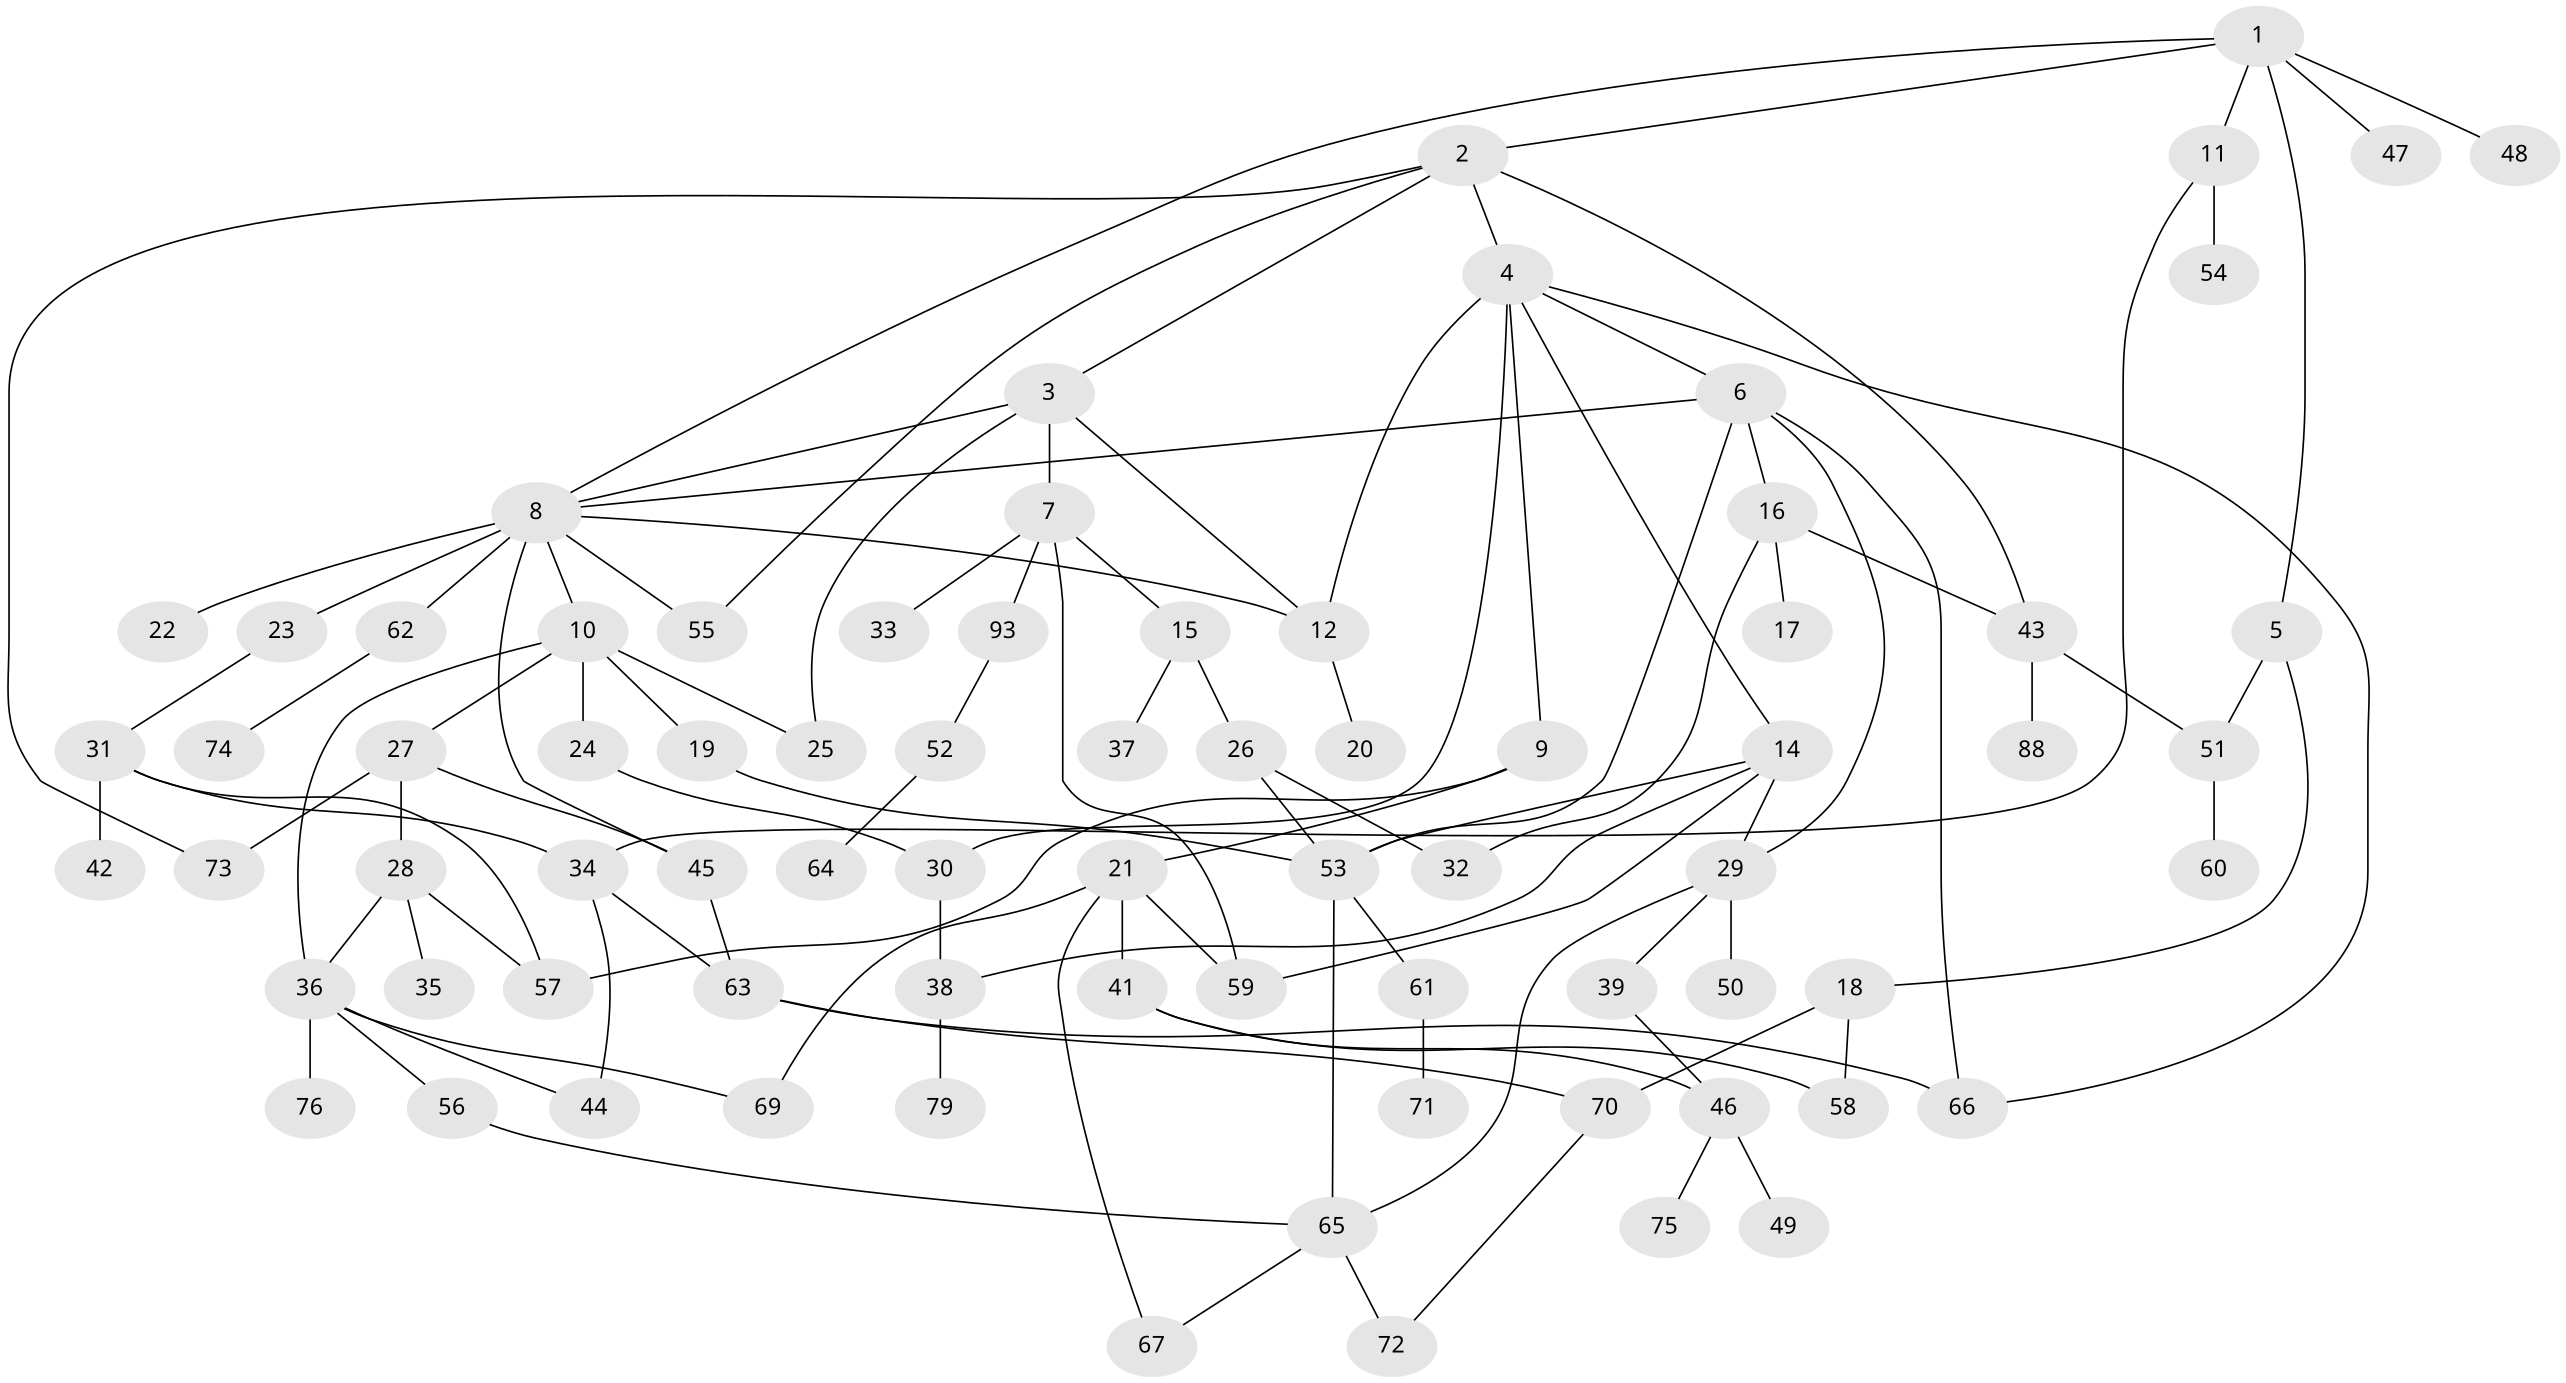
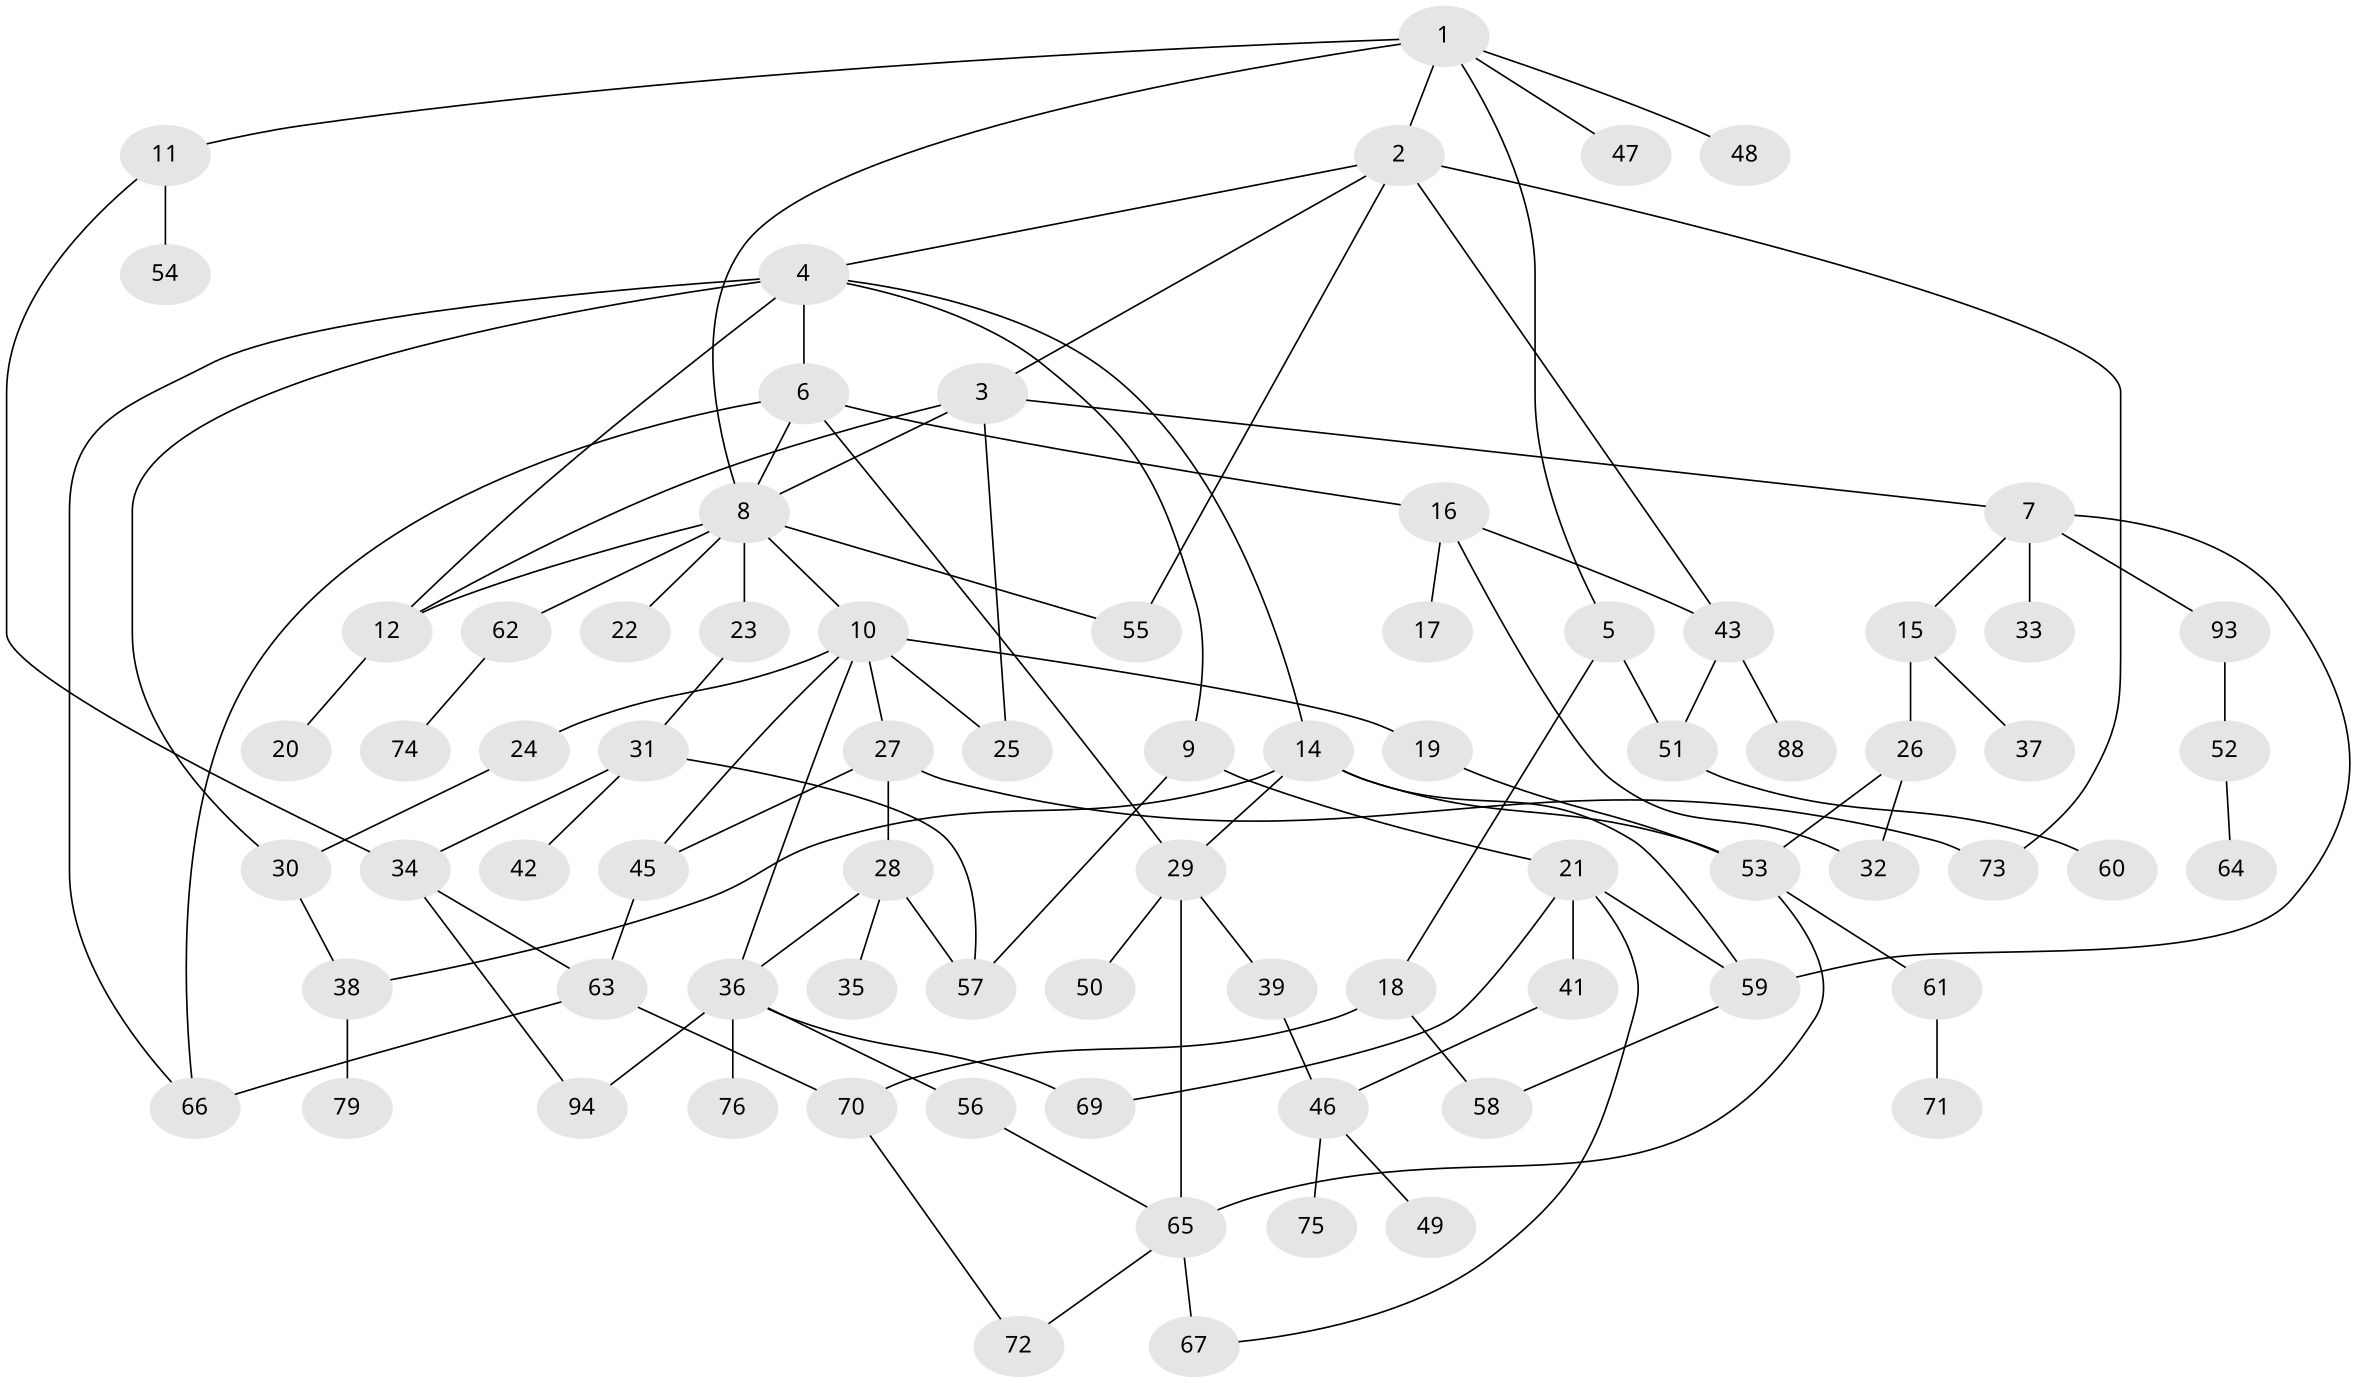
(1628, 720) -> none
(507, 741) -> (749, 748)
(1582, 1048) -> (1611, 1053)
(595, 1108) -> (582, 1108)
